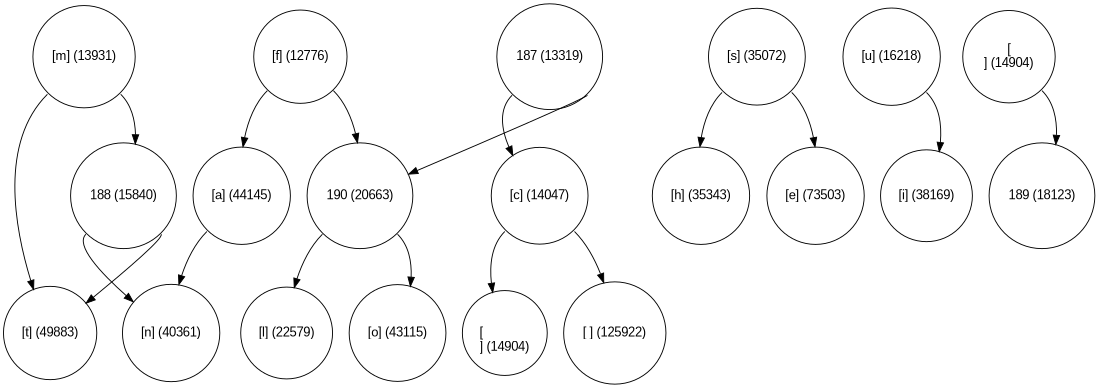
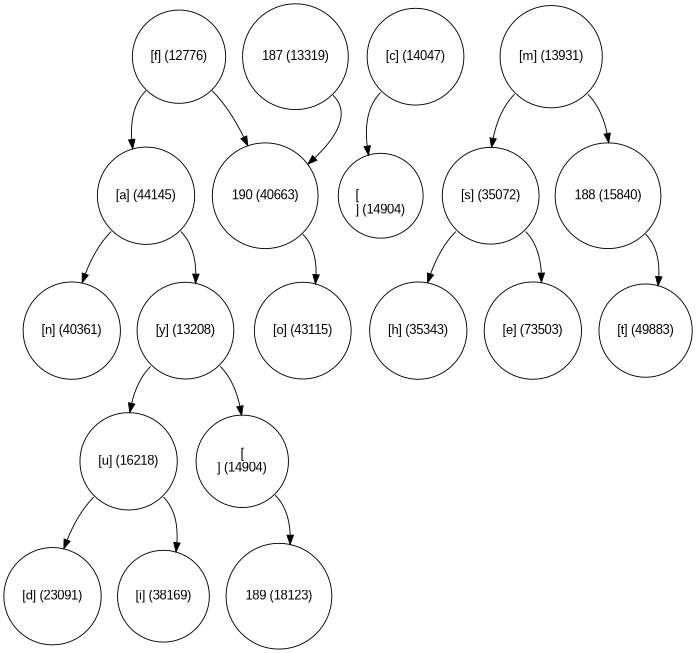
(503, 120) -> none
(15, 184) -> (501, 115)
(360, 196) -> (265, 196)
(99, 268) -> none
none -> (185, 331)
(287, 333) -> none
(615, 333) -> none
none -> (53, 596)
